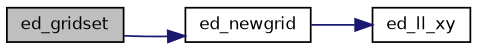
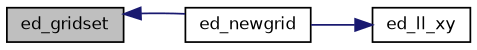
(146, 36) -> (163, 13)
